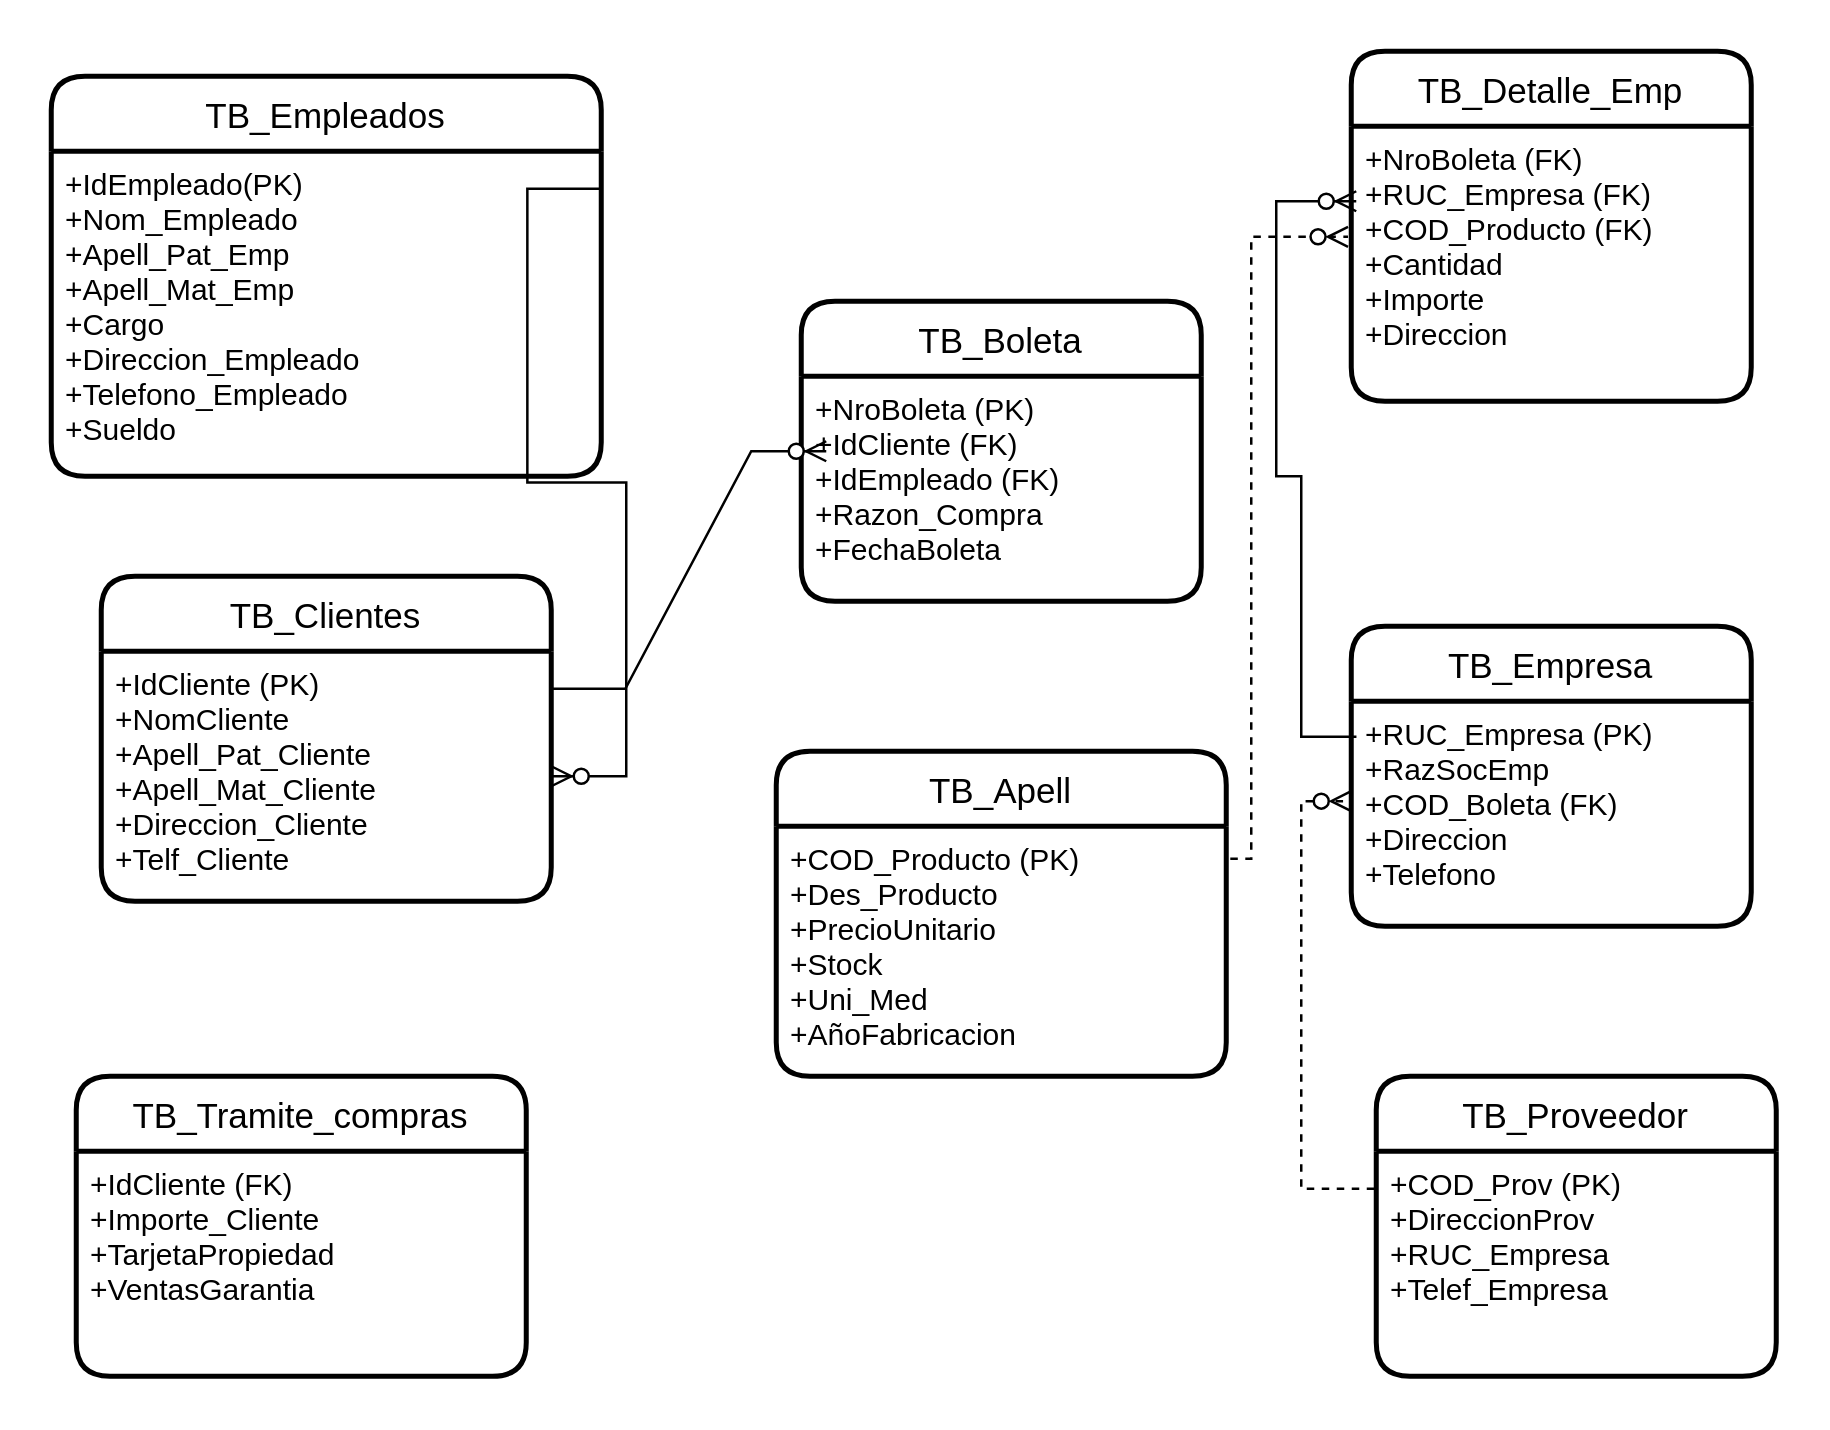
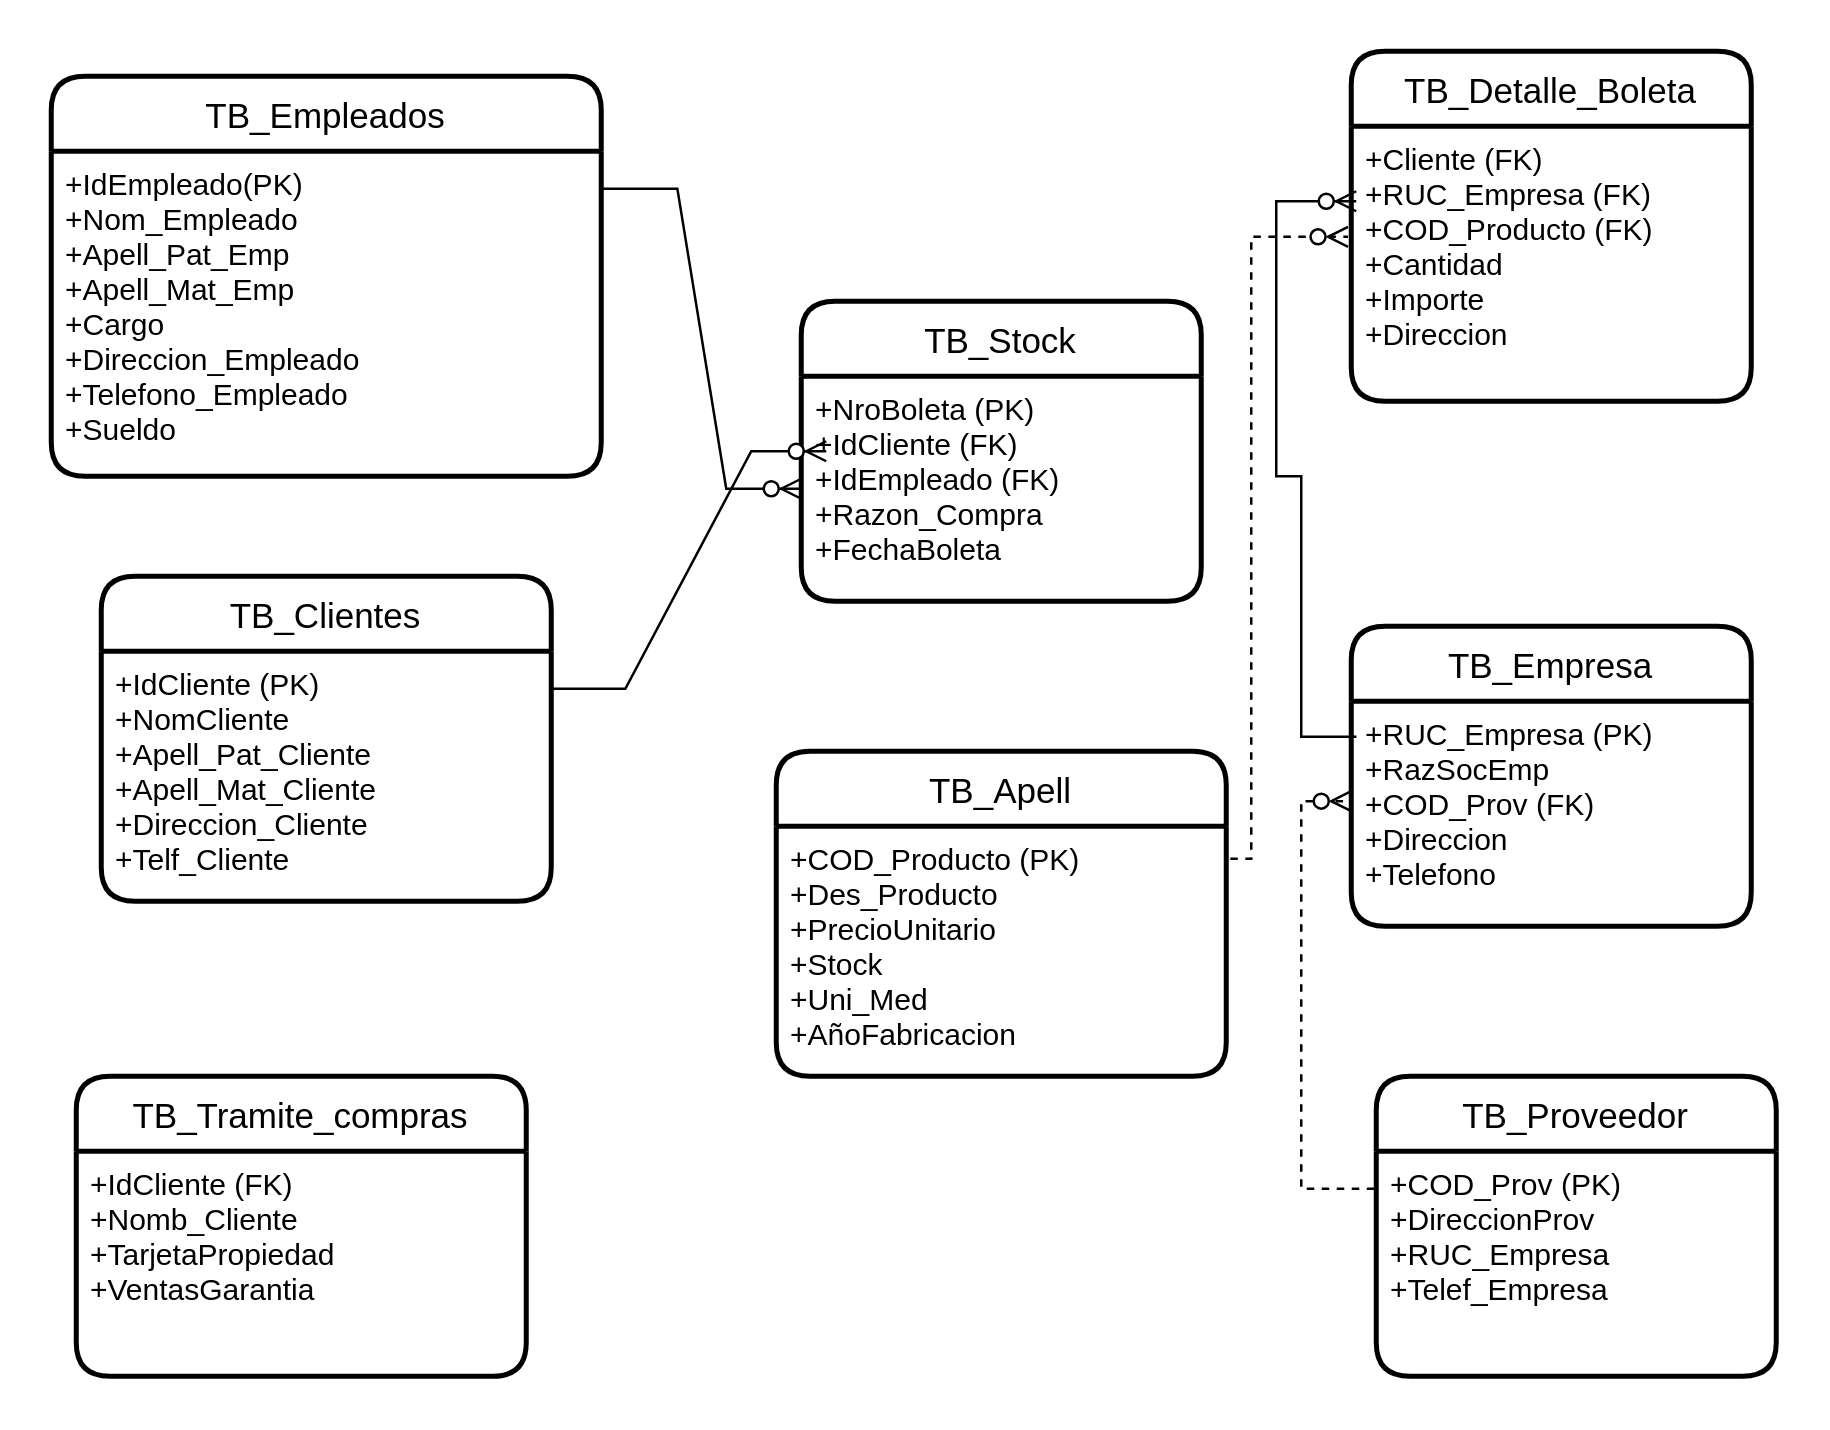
(1550, 91) -> (1550, 91)
(1483, 160) -> (1463, 160)
(527, 296) -> (696, 302)
(1000, 341) -> (1000, 341)
(1504, 735) -> (1504, 735)
(204, 1185) -> (204, 1185)
